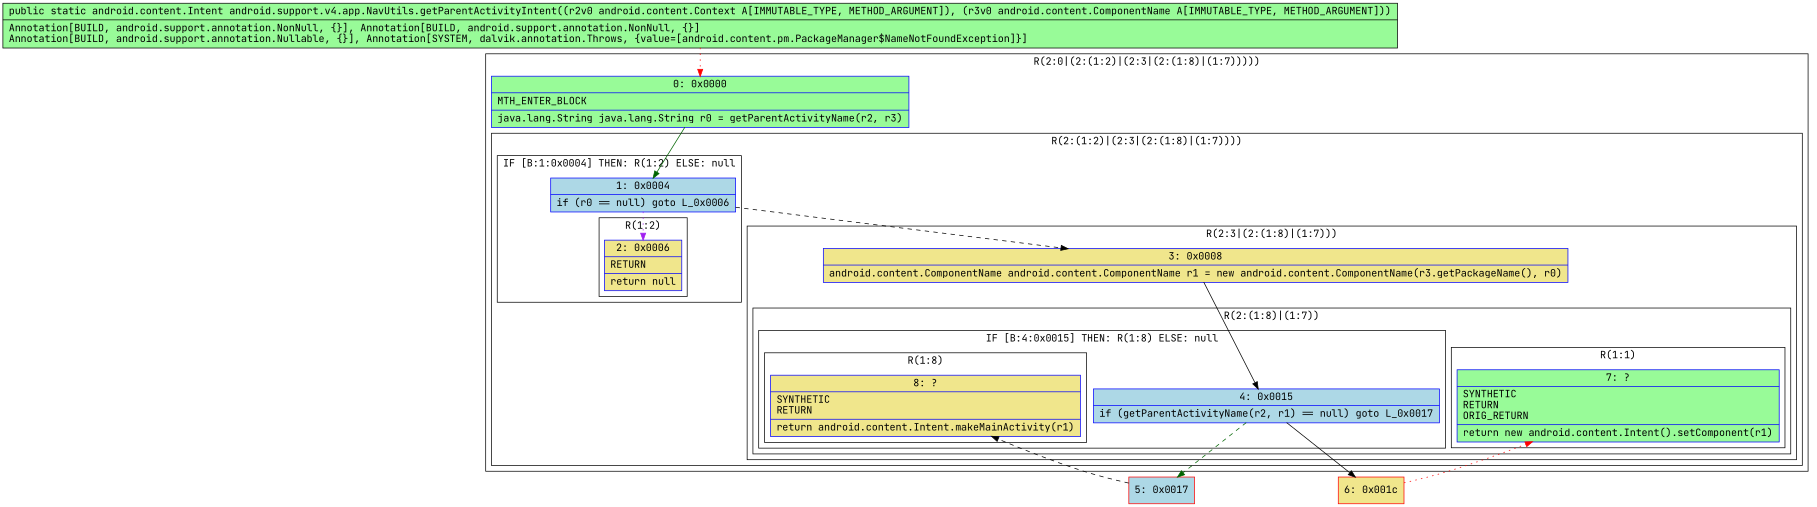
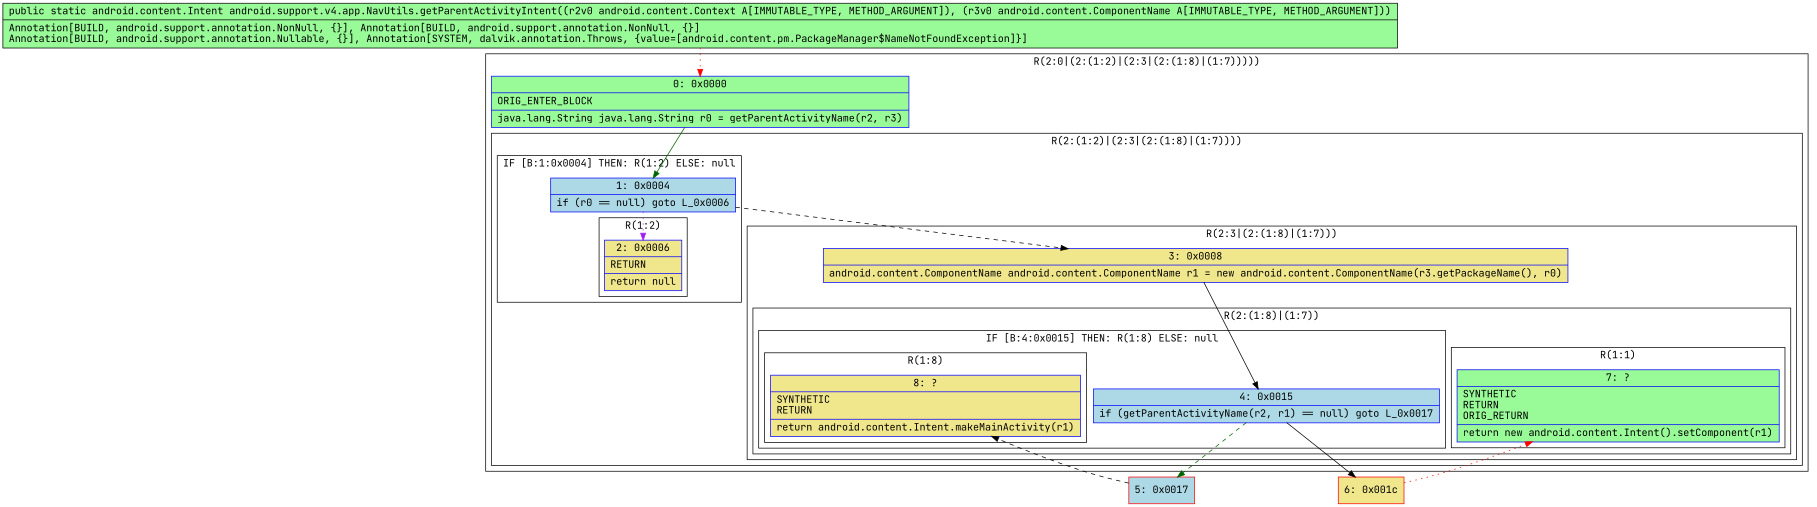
(542, 101) -> (545, 101)
